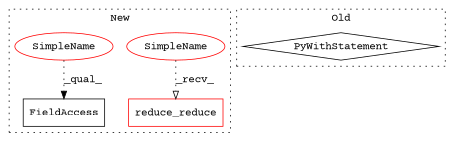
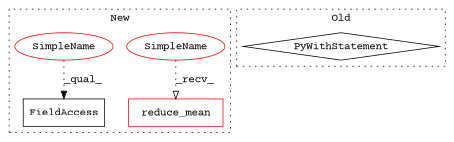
(176, 113) -> (176, 113)
